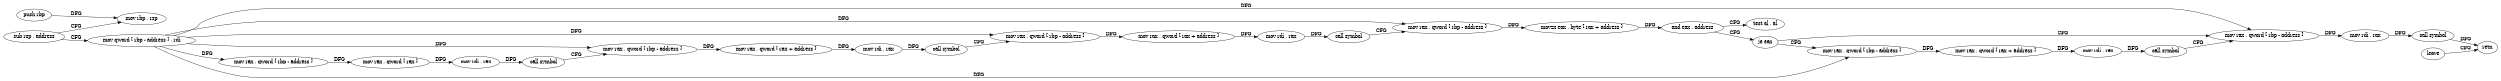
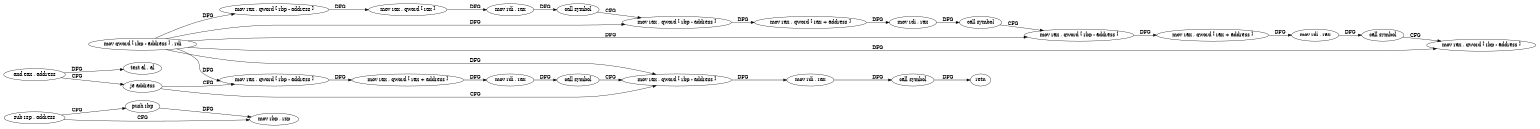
(1735, 23) -> (77, 69)
(1582, 28) -> none
(73, 40) -> (92, 112)
(1765, 42) -> (143, 86)
(2433, 54) -> none
